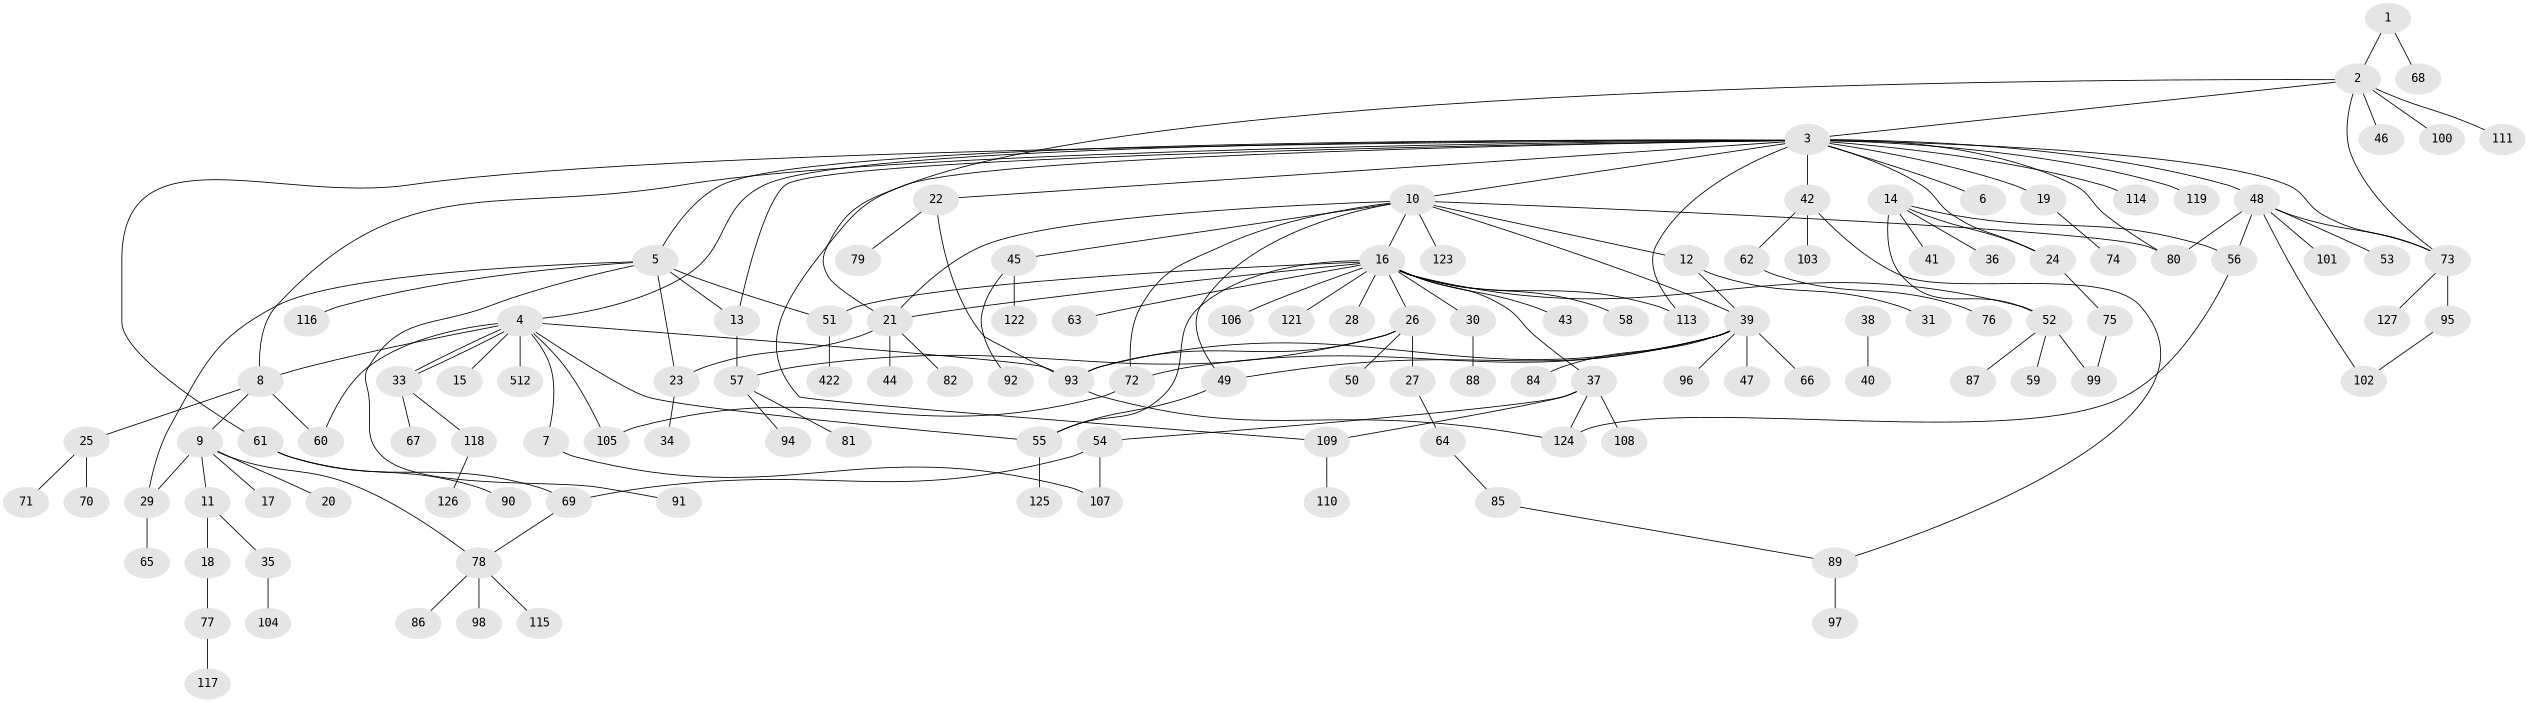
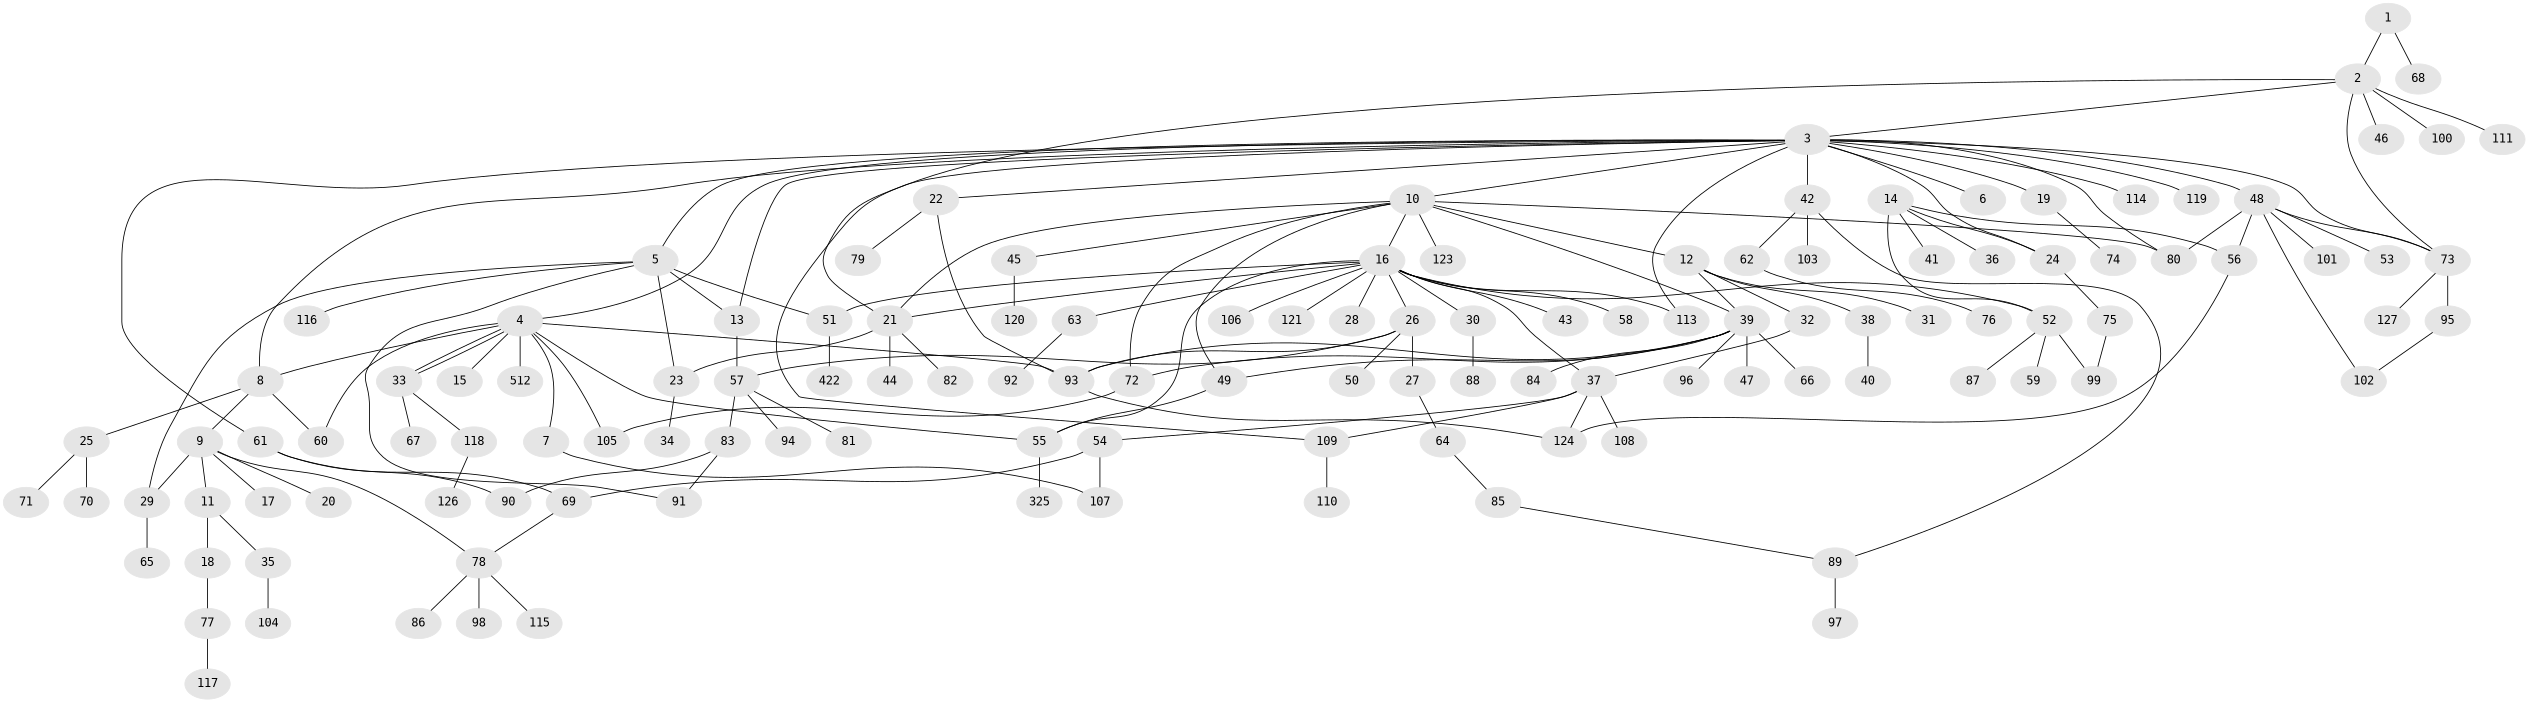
none -> (1803, 296)
(981, 320) -> (1043, 351)
(1014, 321) -> (1014, 321)
none -> (1807, 321)
none -> (728, 442)
(1039, 502) -> (1039, 502)
